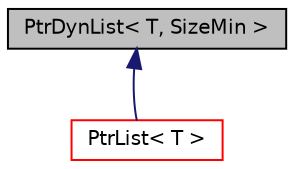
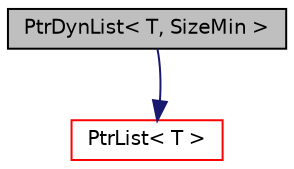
(134, 95) -> (160, 75)
